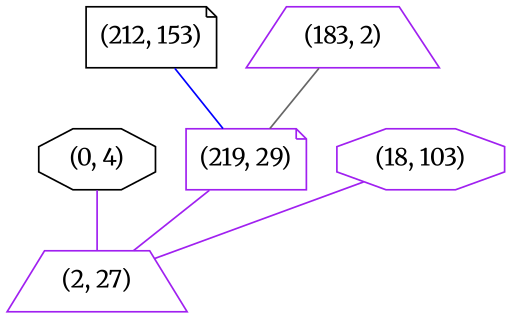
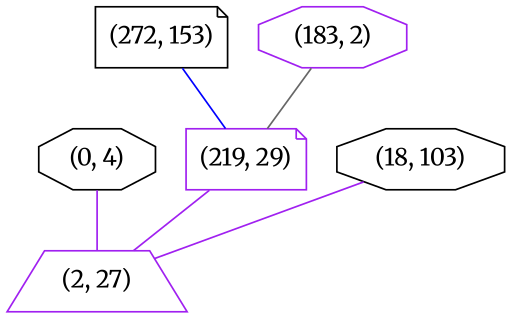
(151, 37) -> (161, 37)
(343, 37) -> (333, 37)
(421, 159) -> (421, 159)
